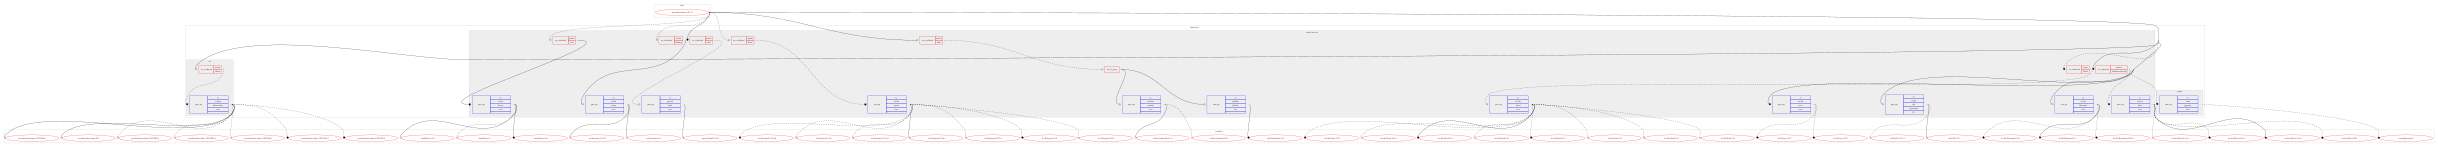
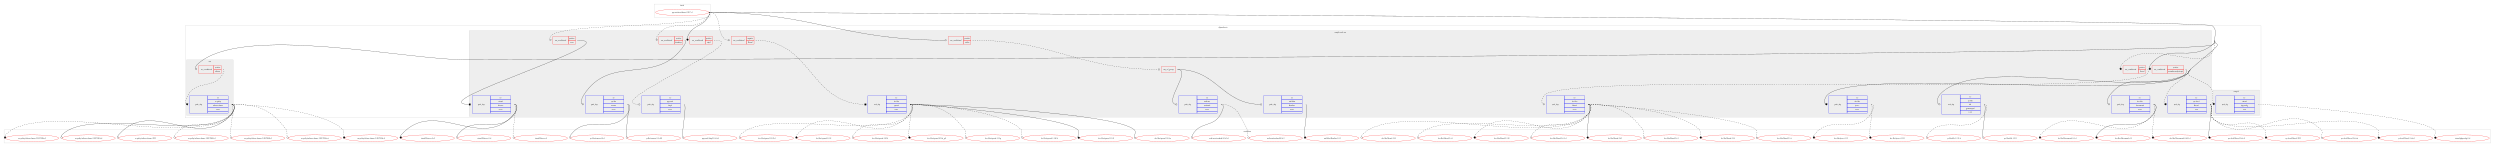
none -> (1106, 138)
